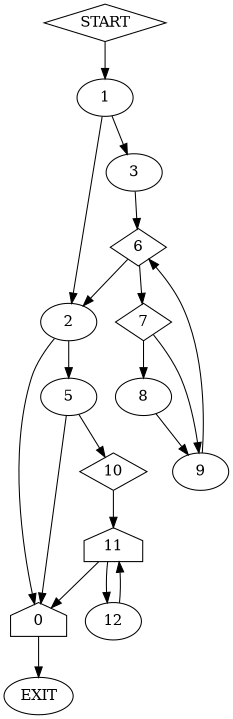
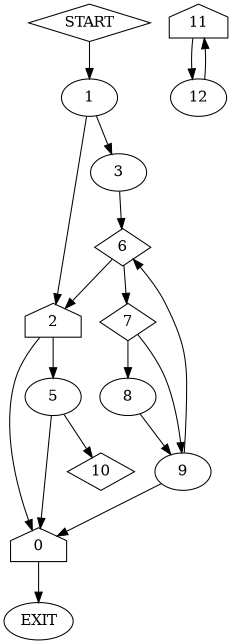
(69, 322) -> (53, 322)
(113, 504) -> none
(79, 581) -> (114, 507)
